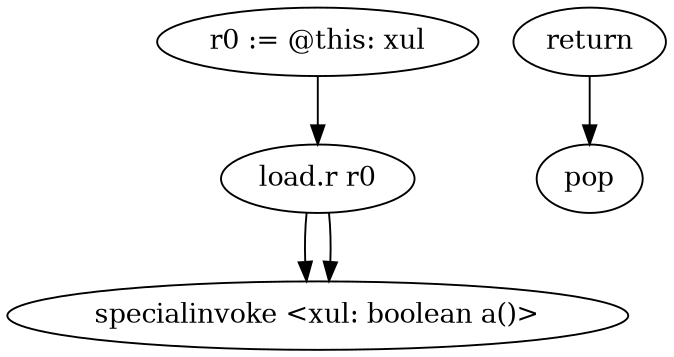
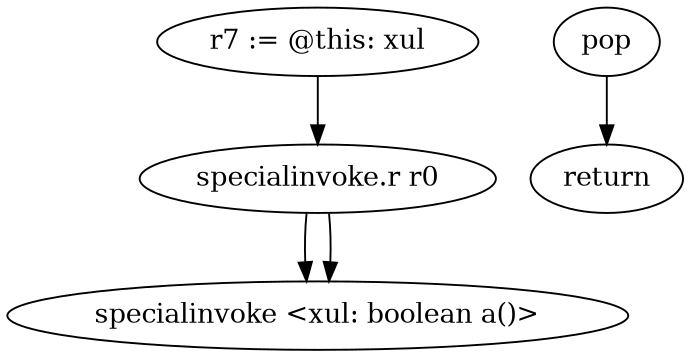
(318, 42) -> (318, 42)
(590, 101) -> (607, 101)
(318, 179) -> (318, 179)
